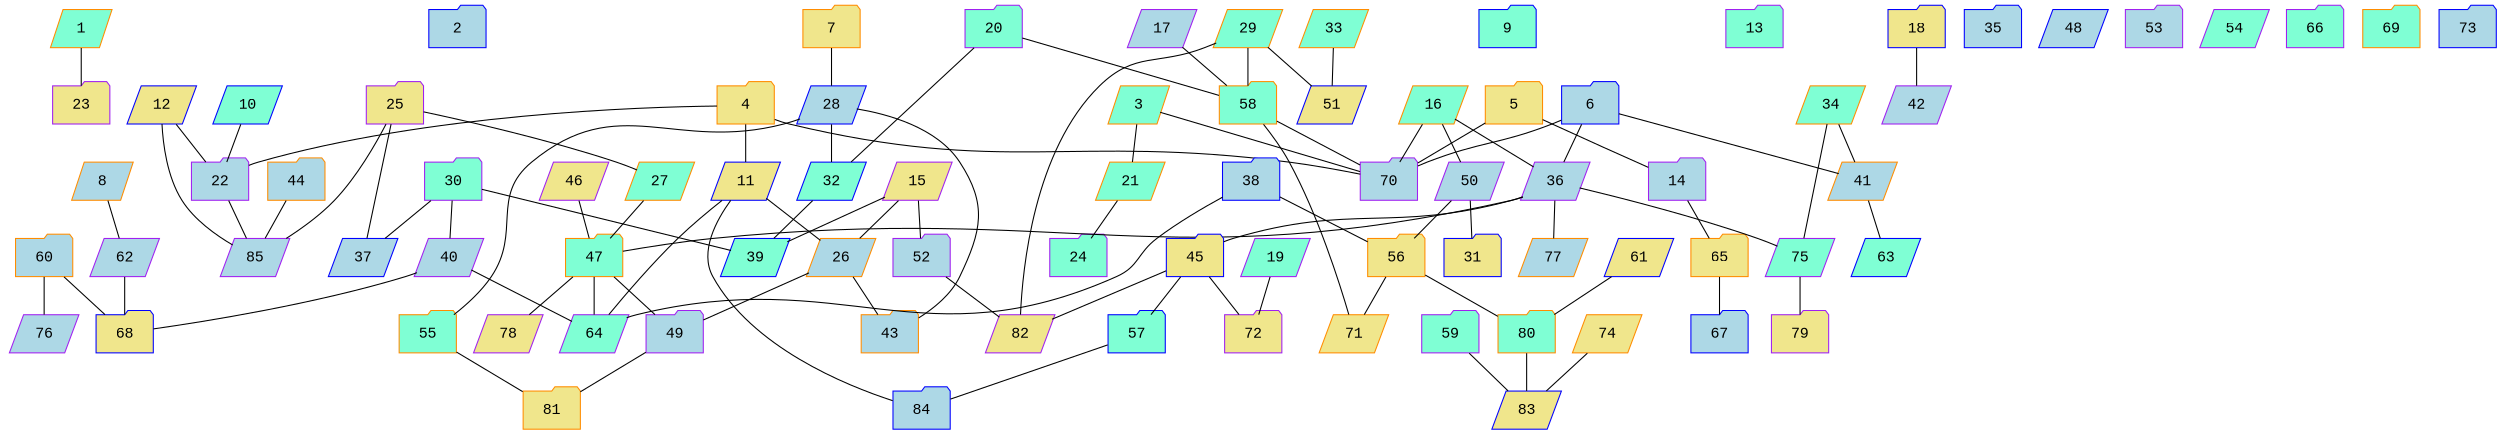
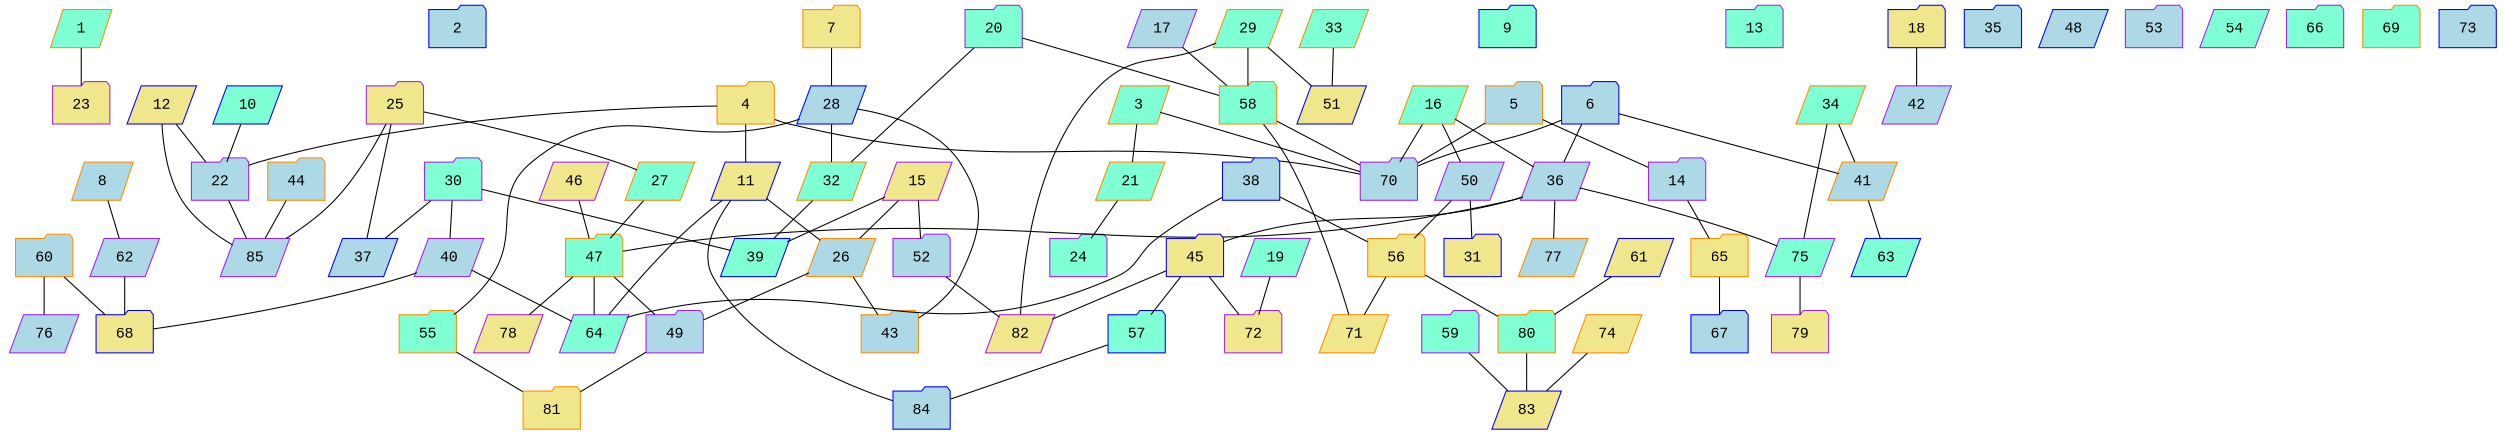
(1514, 105) -> (1514, 105)
(832, 181) -> (832, 181)
